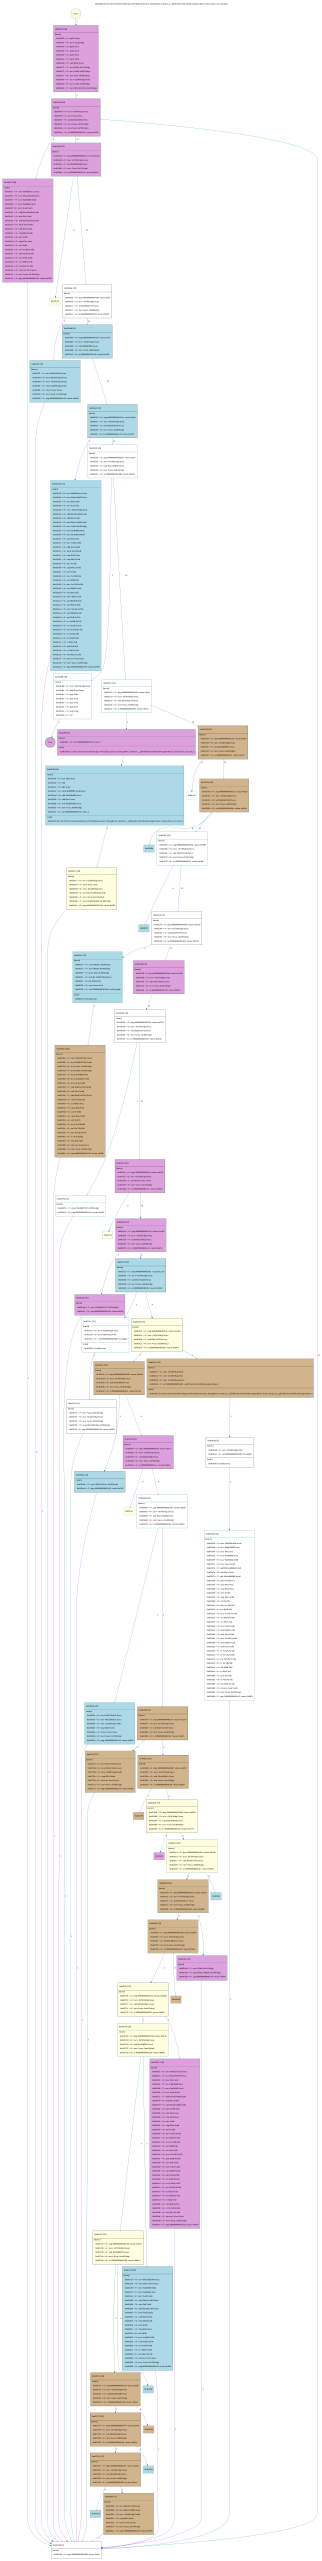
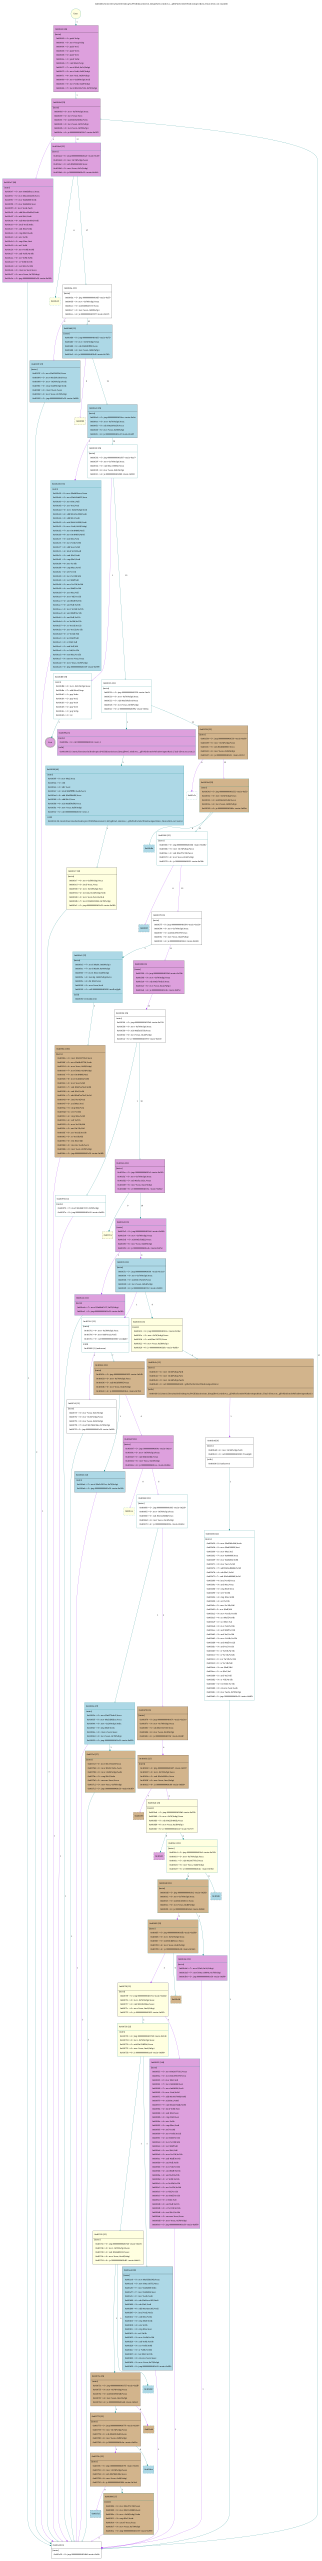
none -> (80, 421)
(138, 1356) -> (112, 1356)
(139, 1745) -> (110, 1747)
